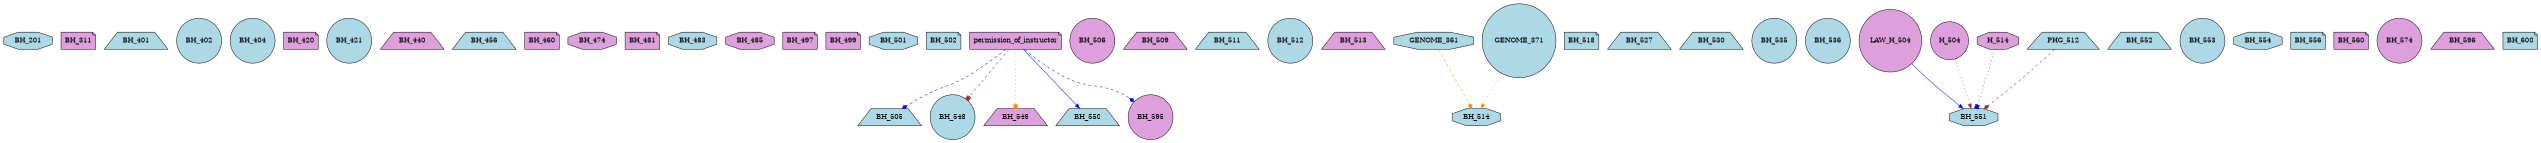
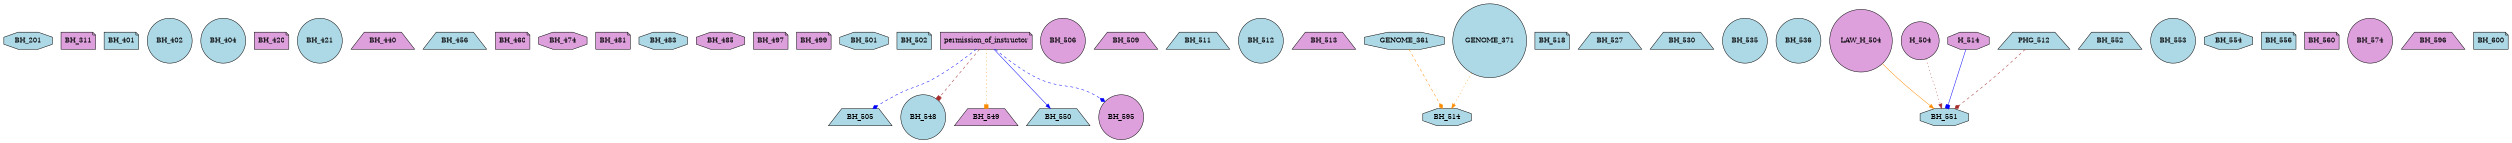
(136, 41) -> (121, 41)
(1987, 77) -> (1957, 77)
(1935, 85) -> (1906, 85)
